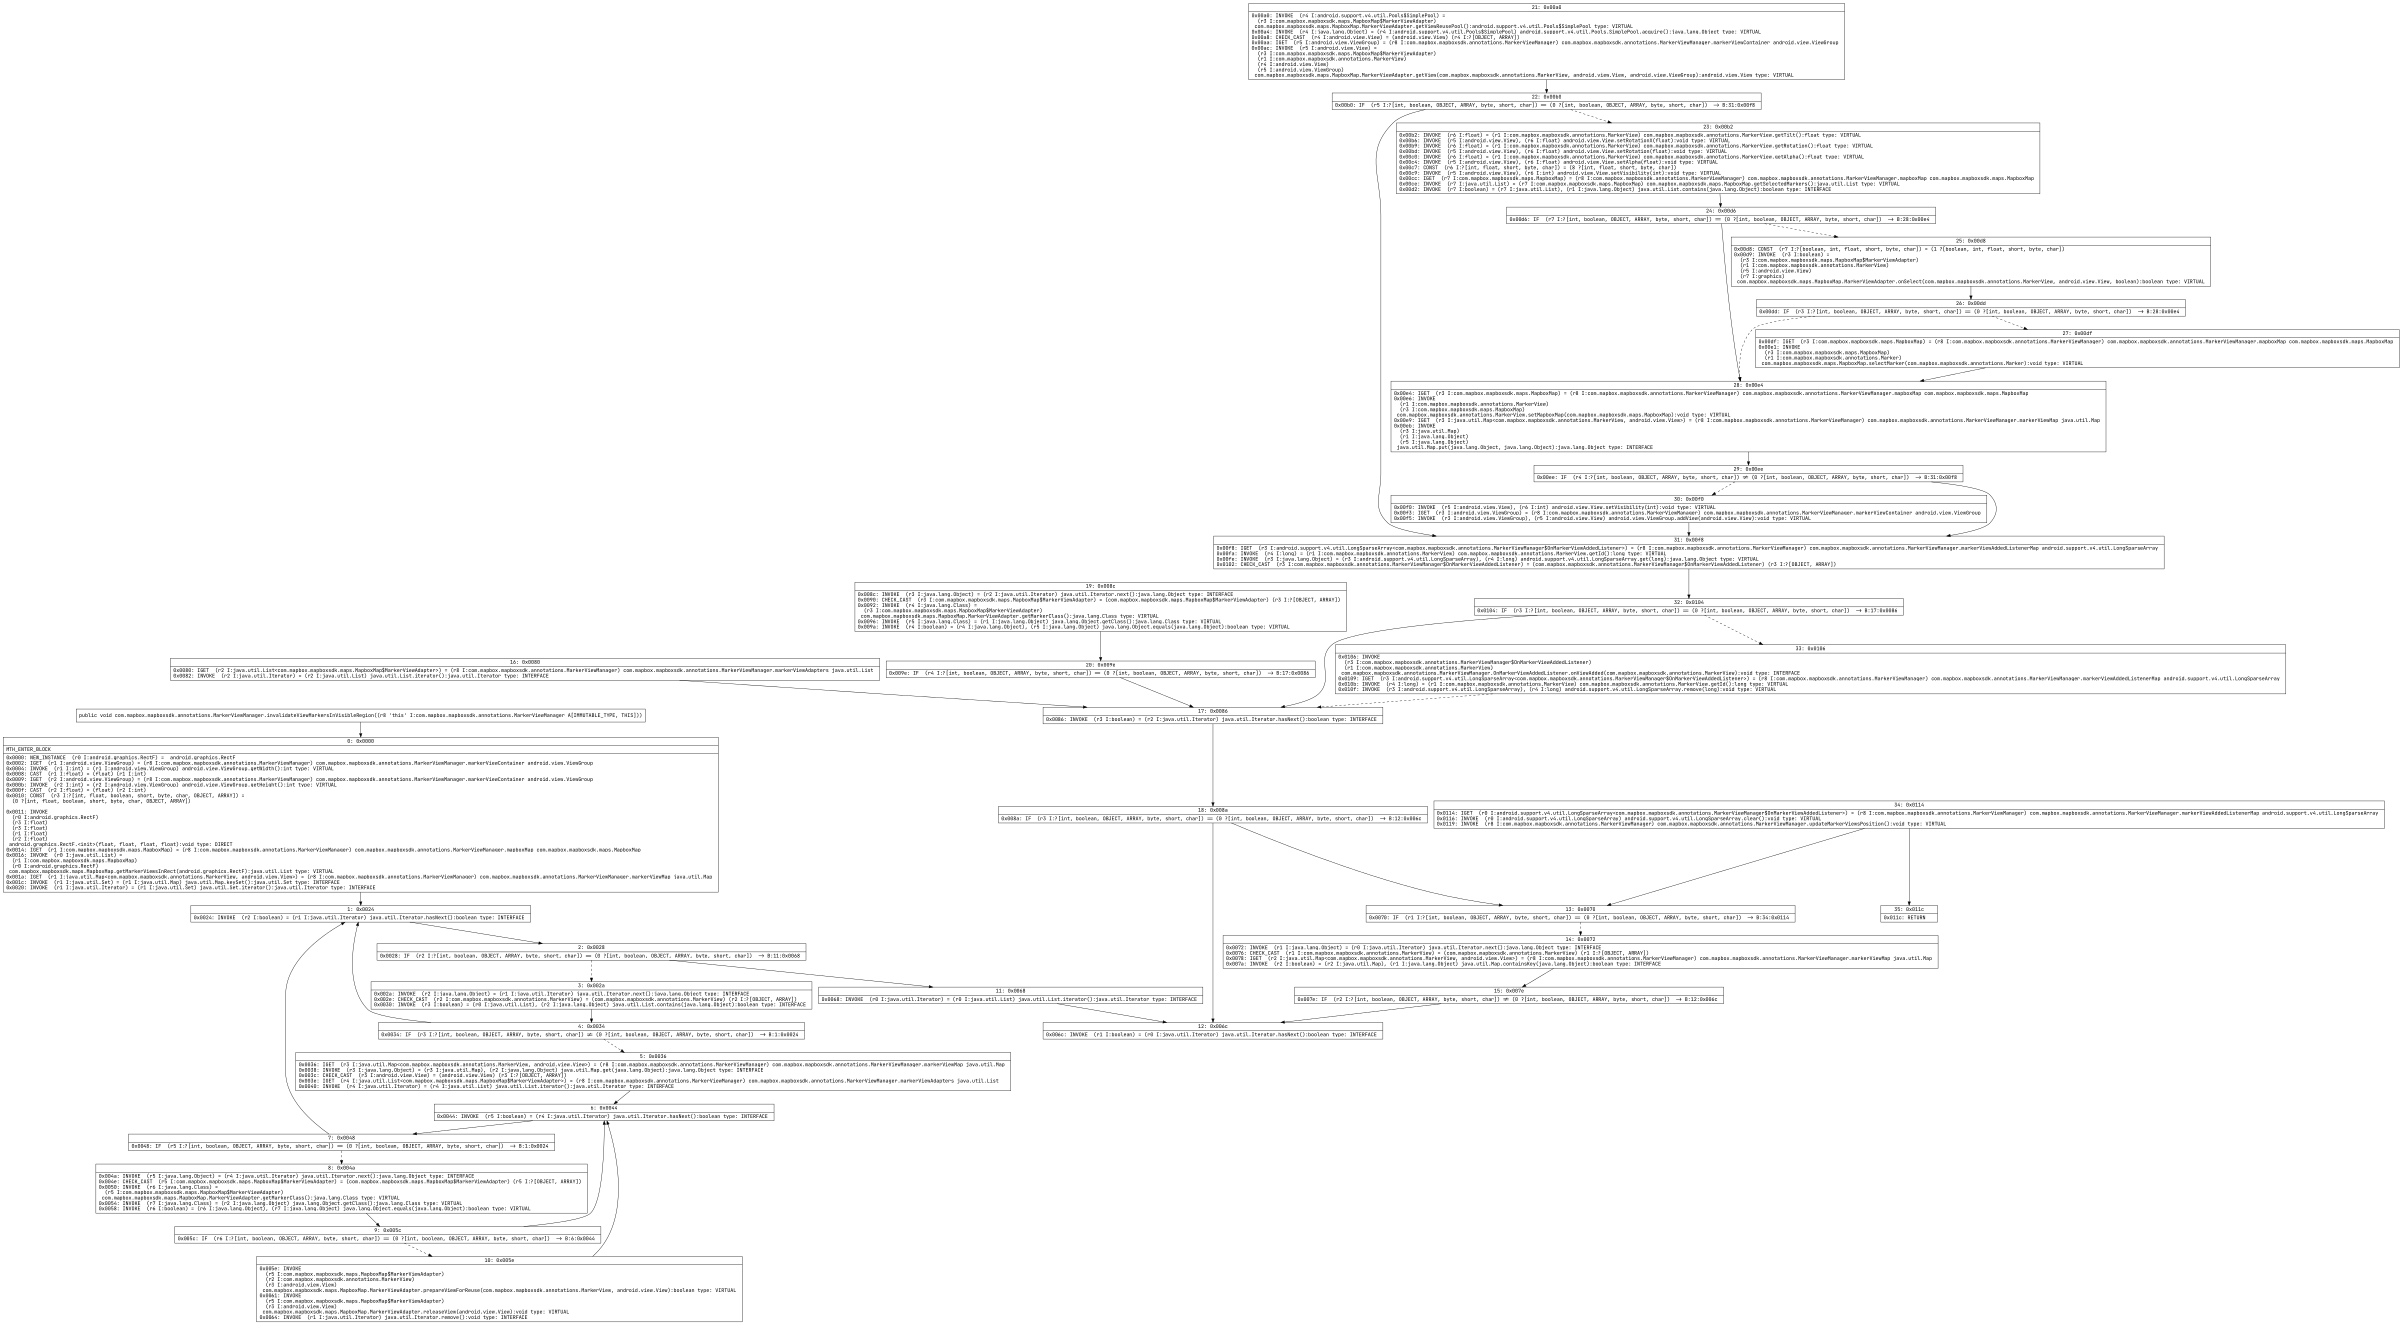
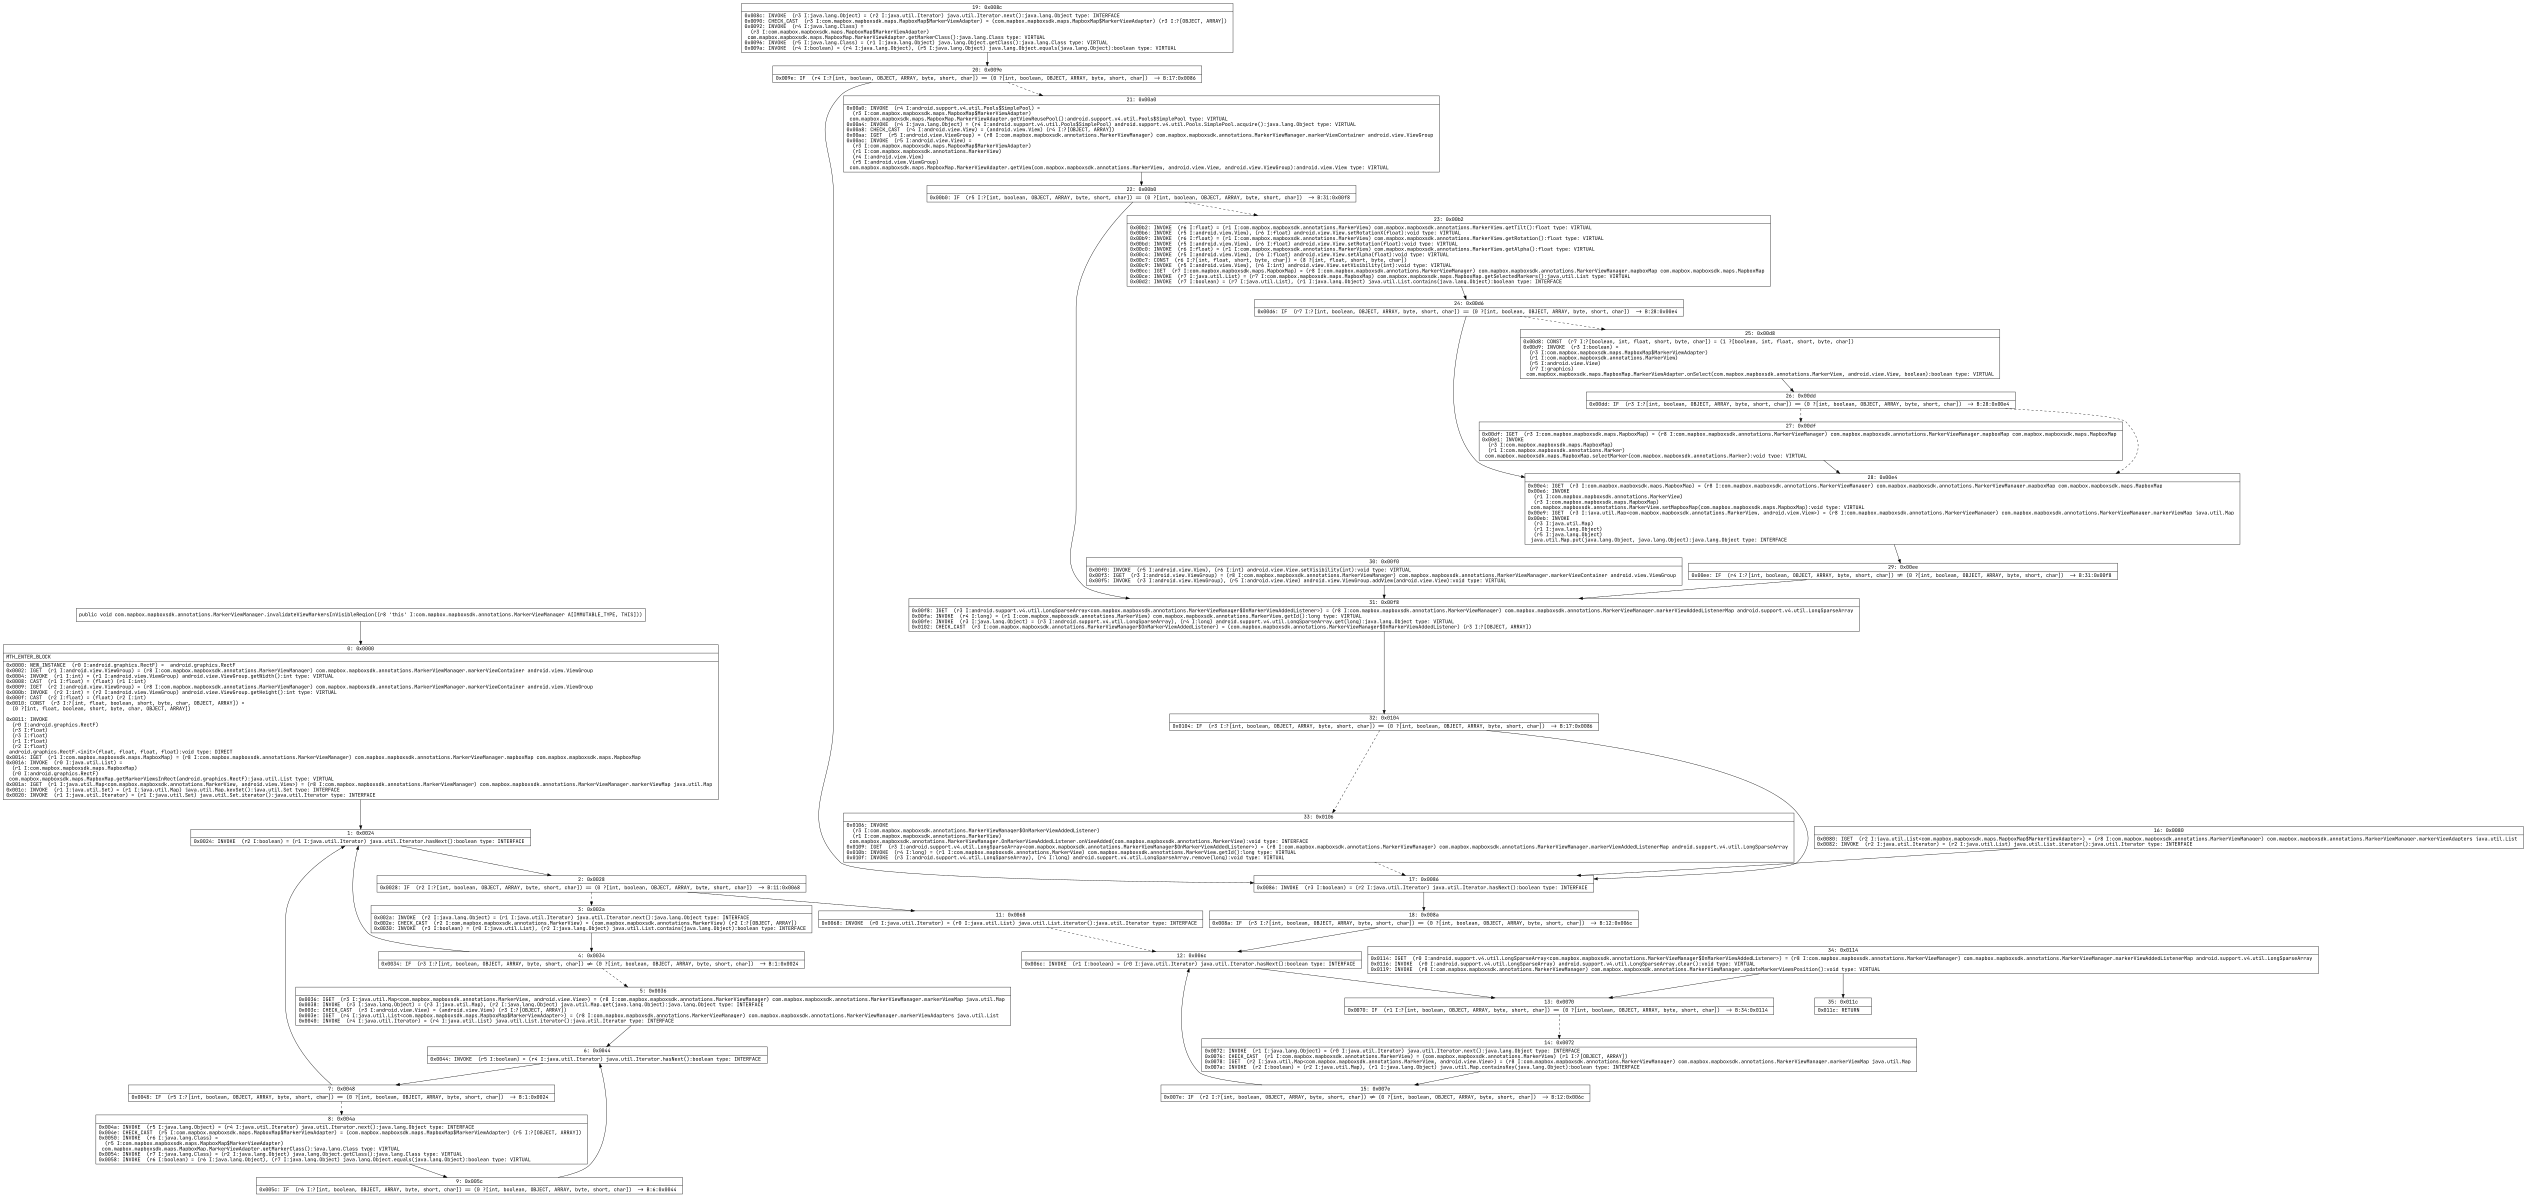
none -> (1024, 89)
(1725, 488) -> none
(1363, 872) -> (1374, 983)
(1110, 1013) -> (1099, 939)
(499, 1289) -> none
